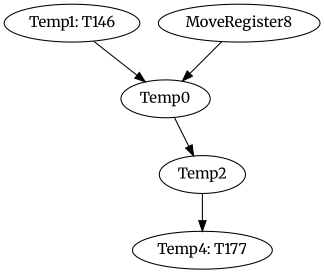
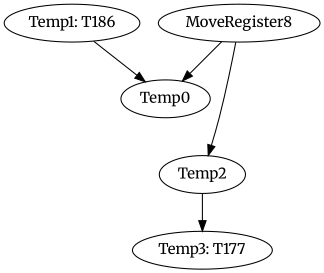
(72, 23) -> (72, 23)
(182, 132) -> (225, 94)
(202, 250) -> (202, 250)
